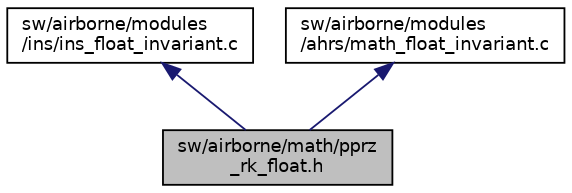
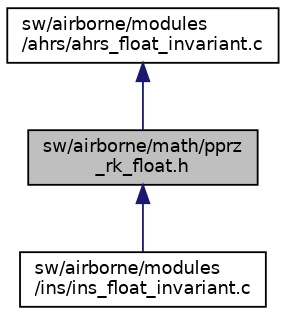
(425, 36) -> (143, 36)
(211, 102) -> (143, 228)
